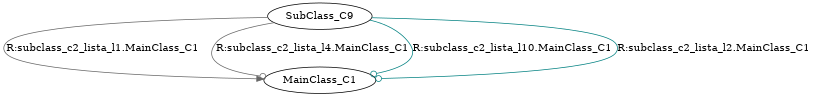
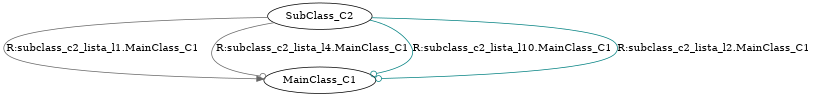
(320, 16) -> (320, 16)
